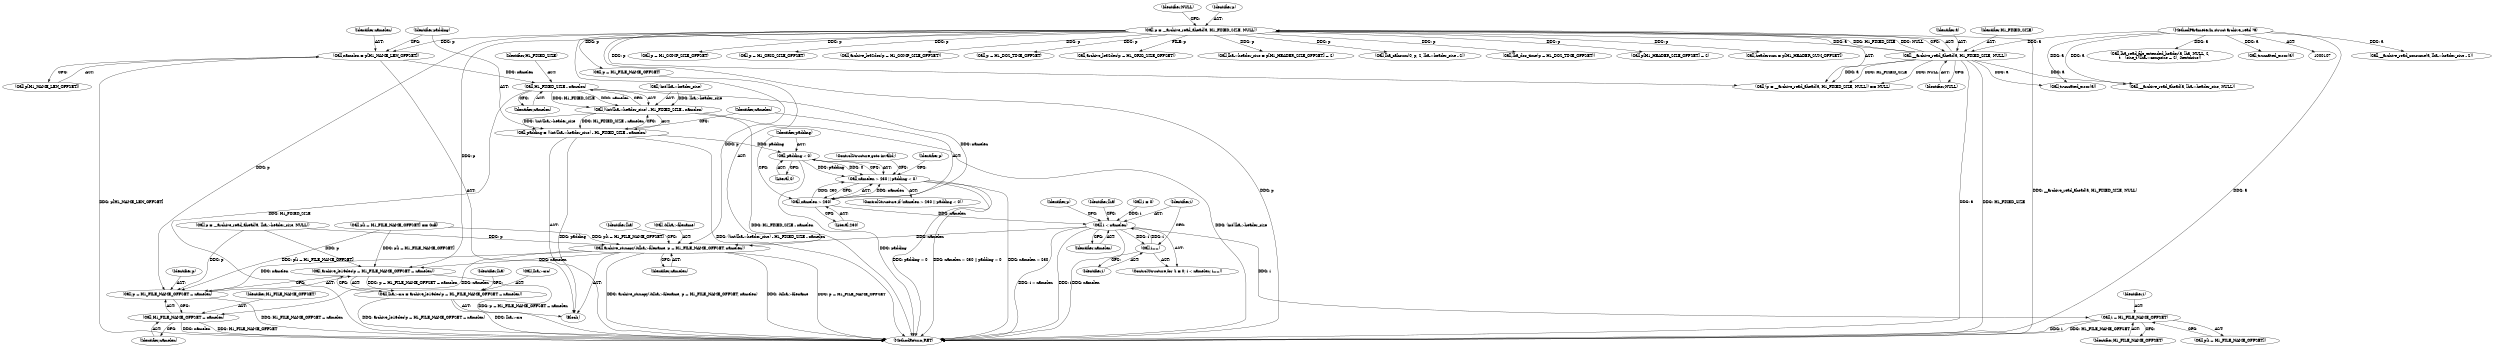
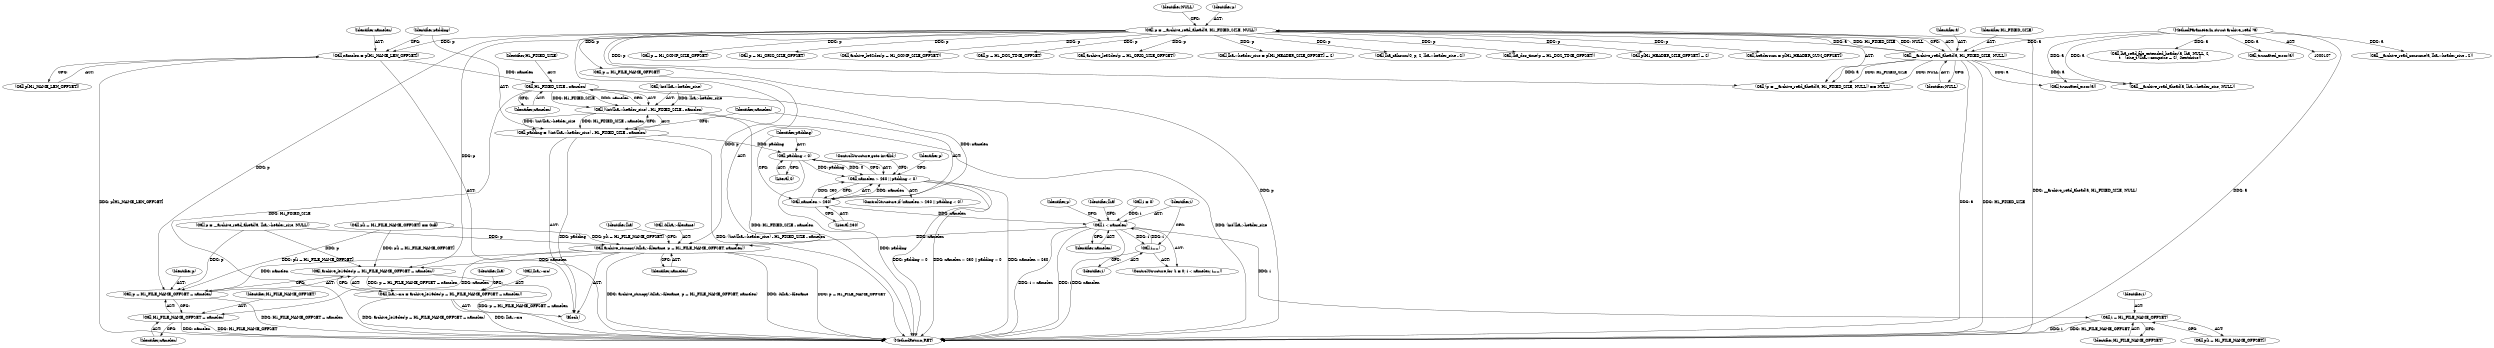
(1179, 42) -> (1179, 42)
